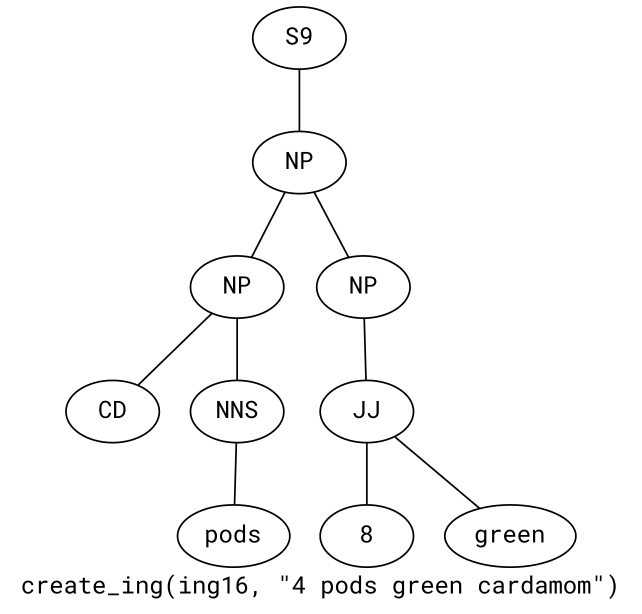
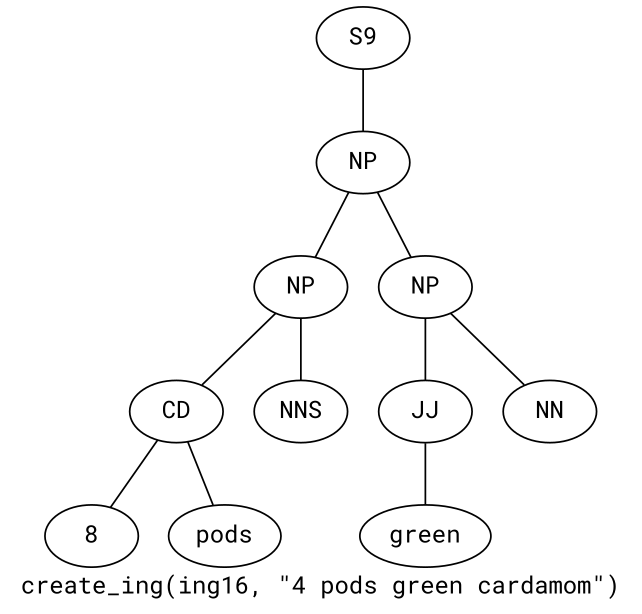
none -> (550, 412)
(235, 474) -> (200, 473)
(367, 474) -> (134, 474)
